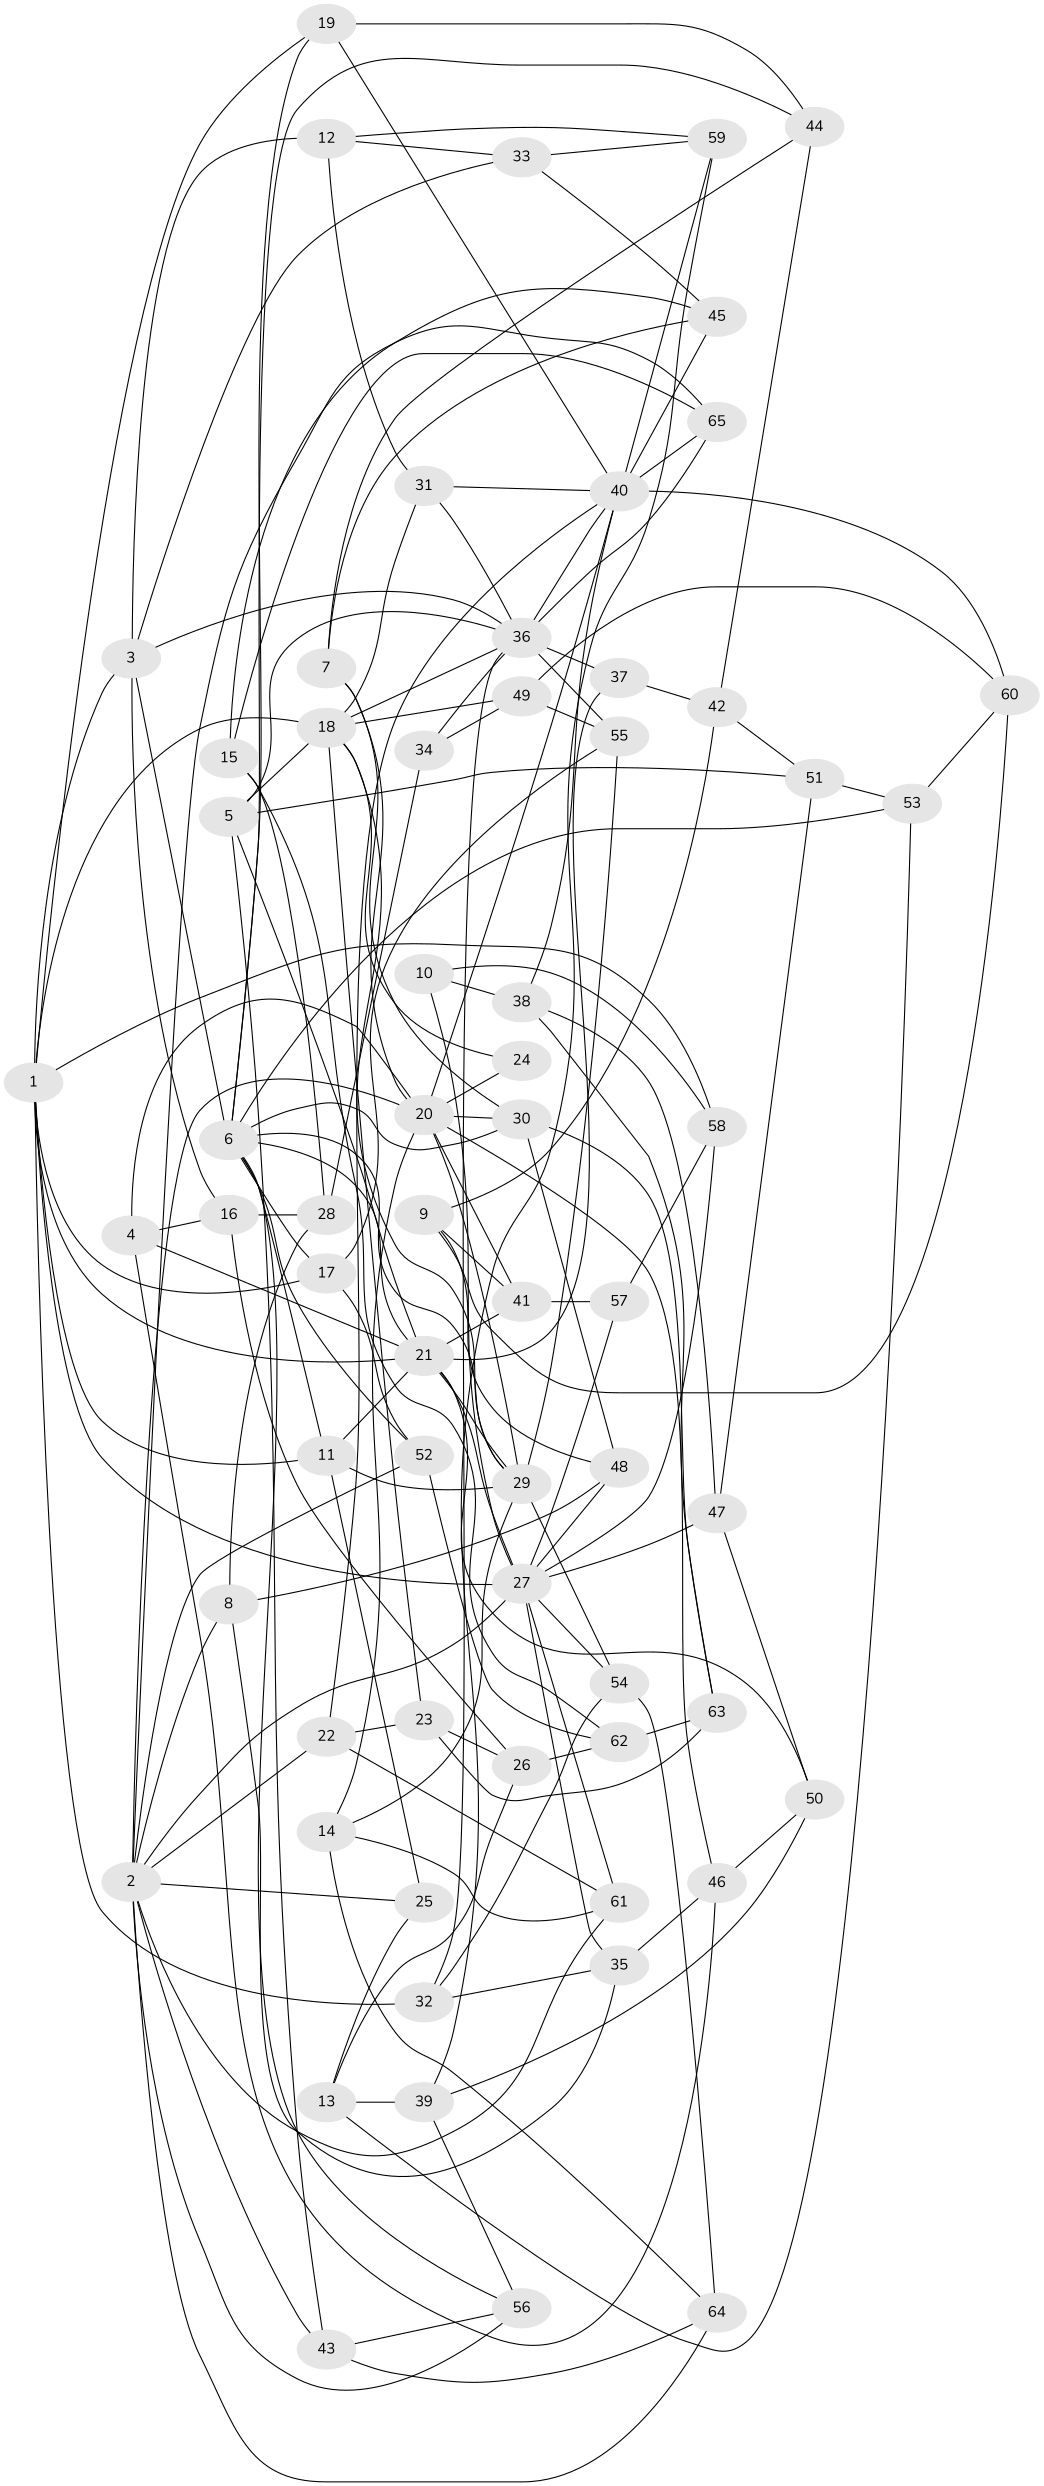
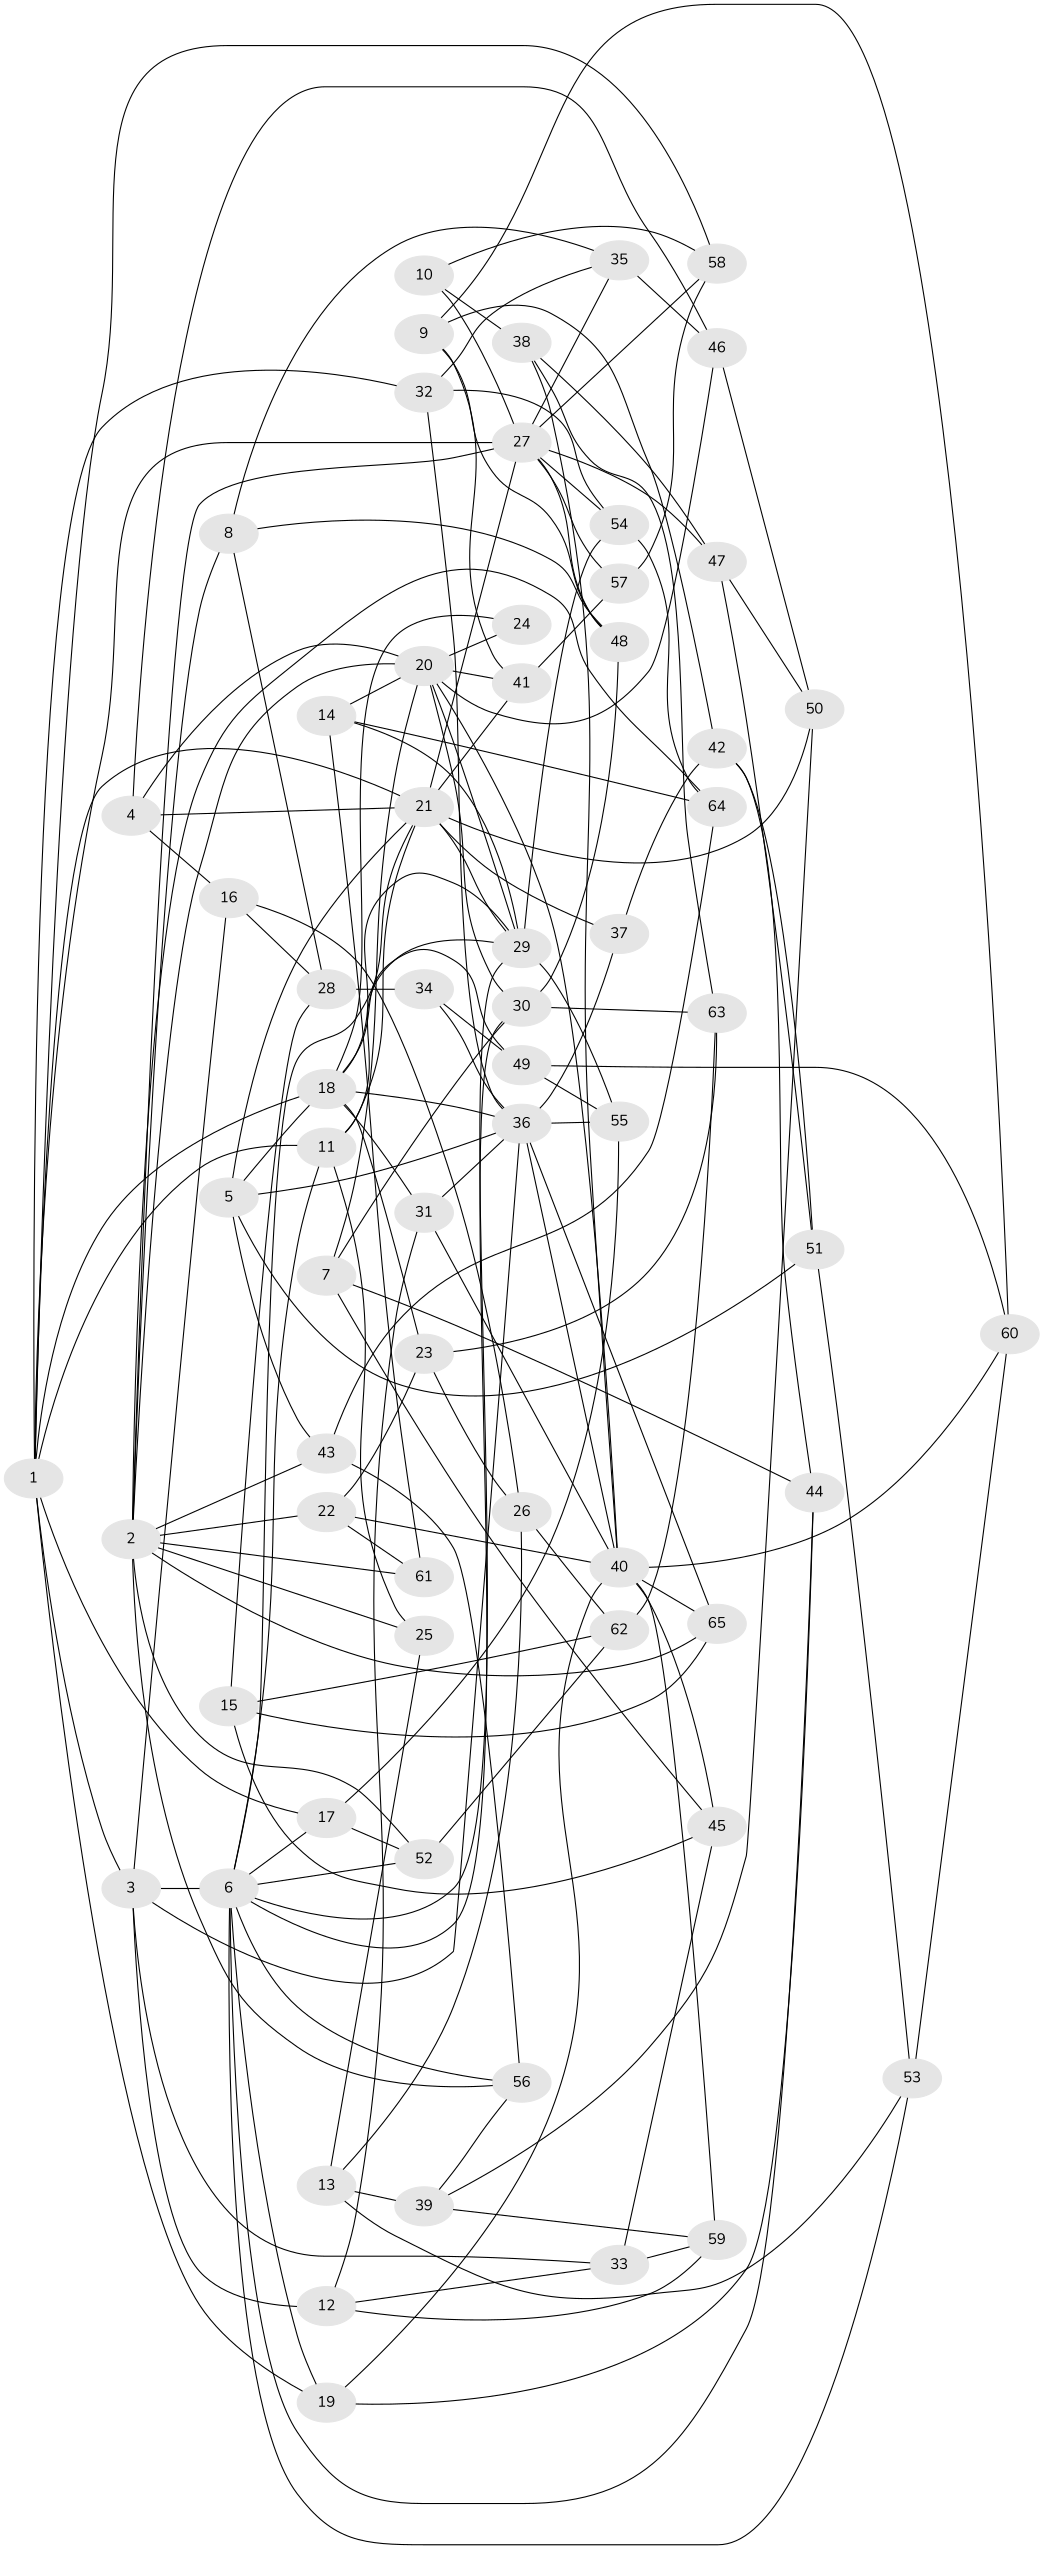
(564, 1722) -> none
